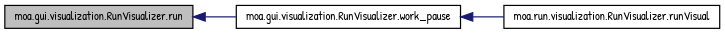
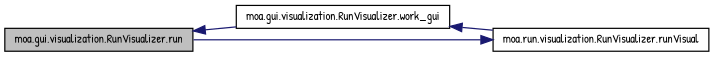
(348, 17) -> (343, 17)
none -> (337, 40)
